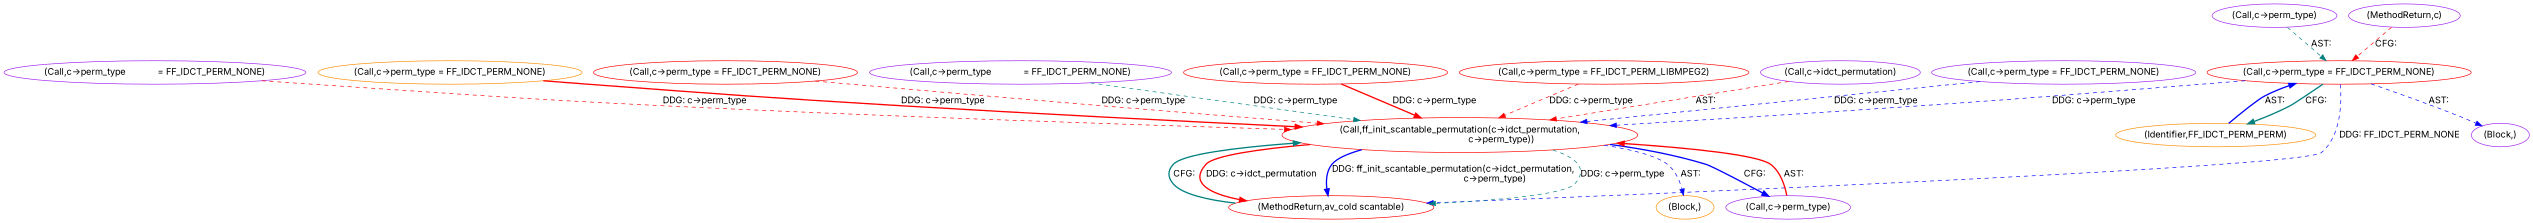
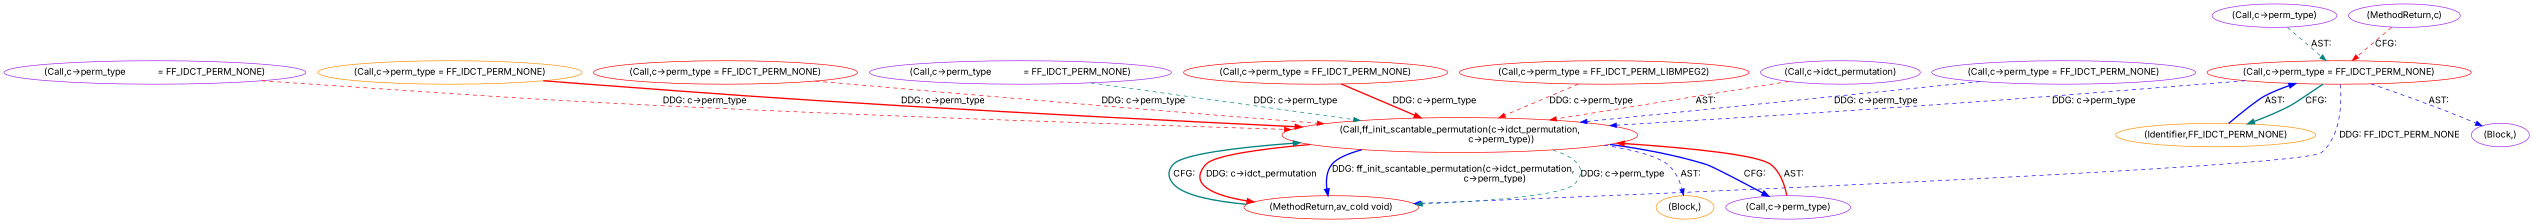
(2216, 135) -> (2216, 135)
(1331, 207) -> (1331, 207)
